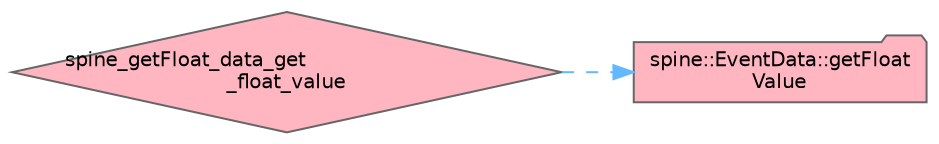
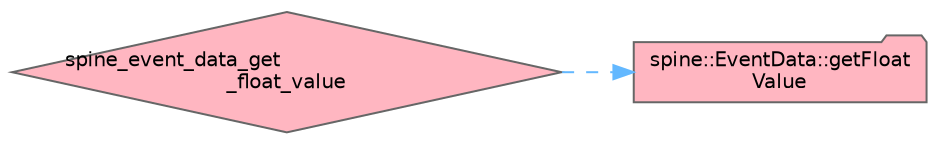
(287, 72) -> (287, 72)
